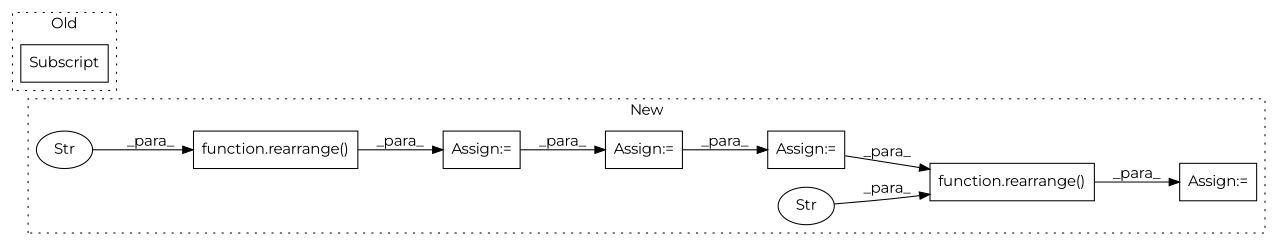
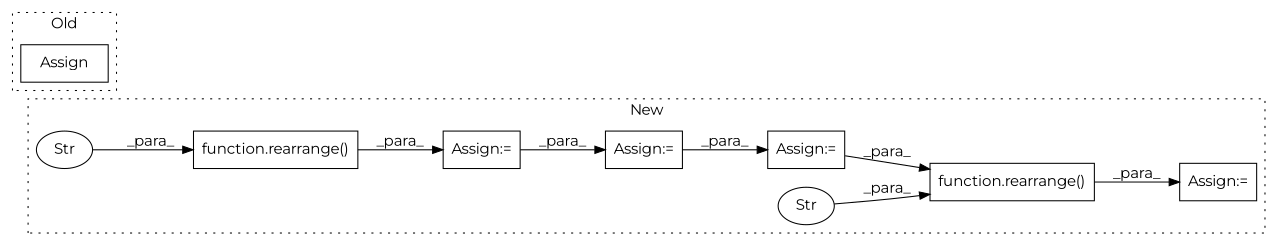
(64, 63) -> (64, 63)
